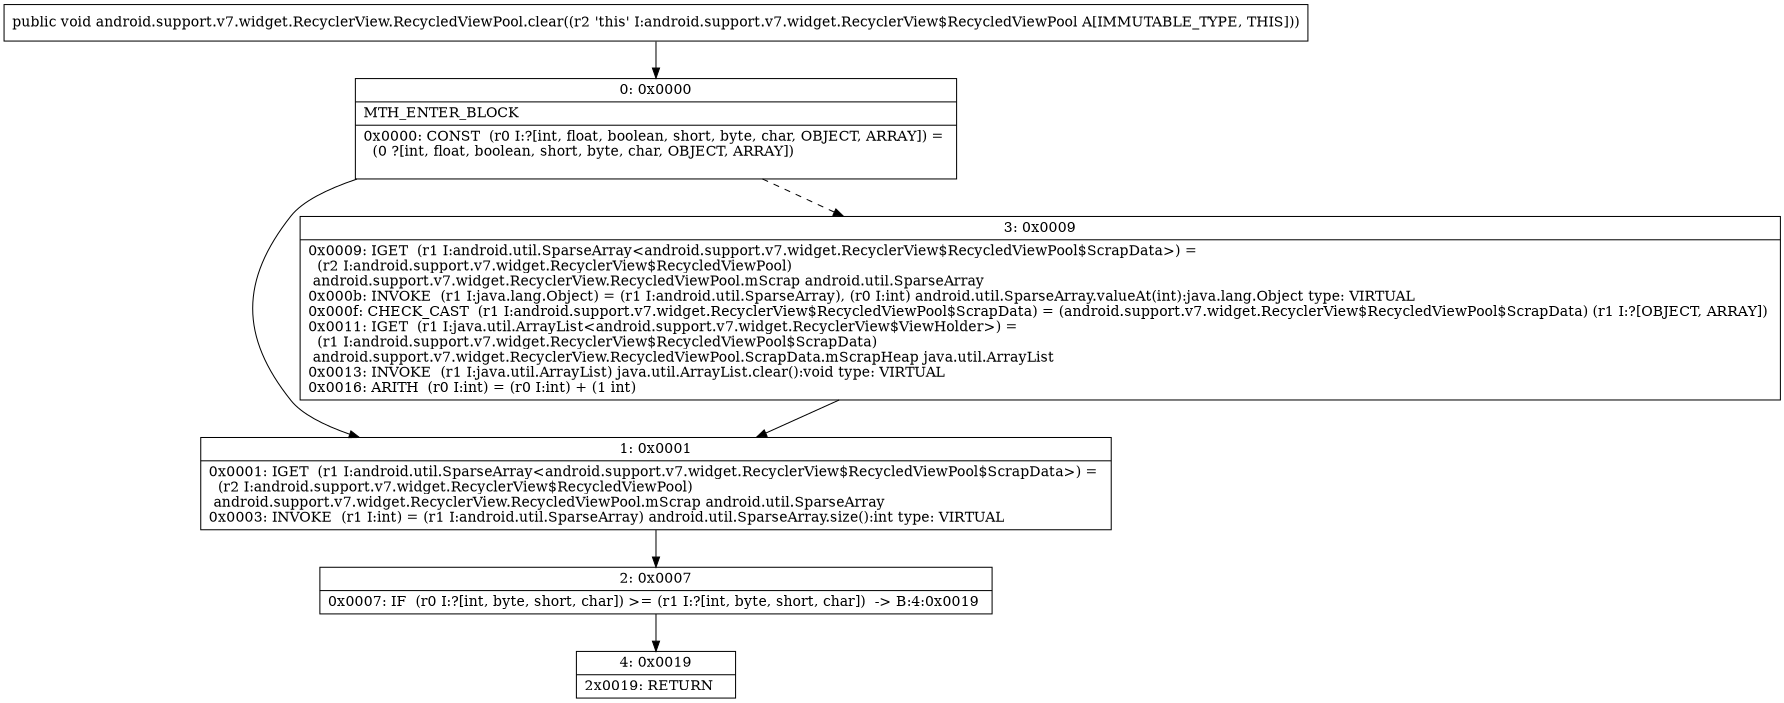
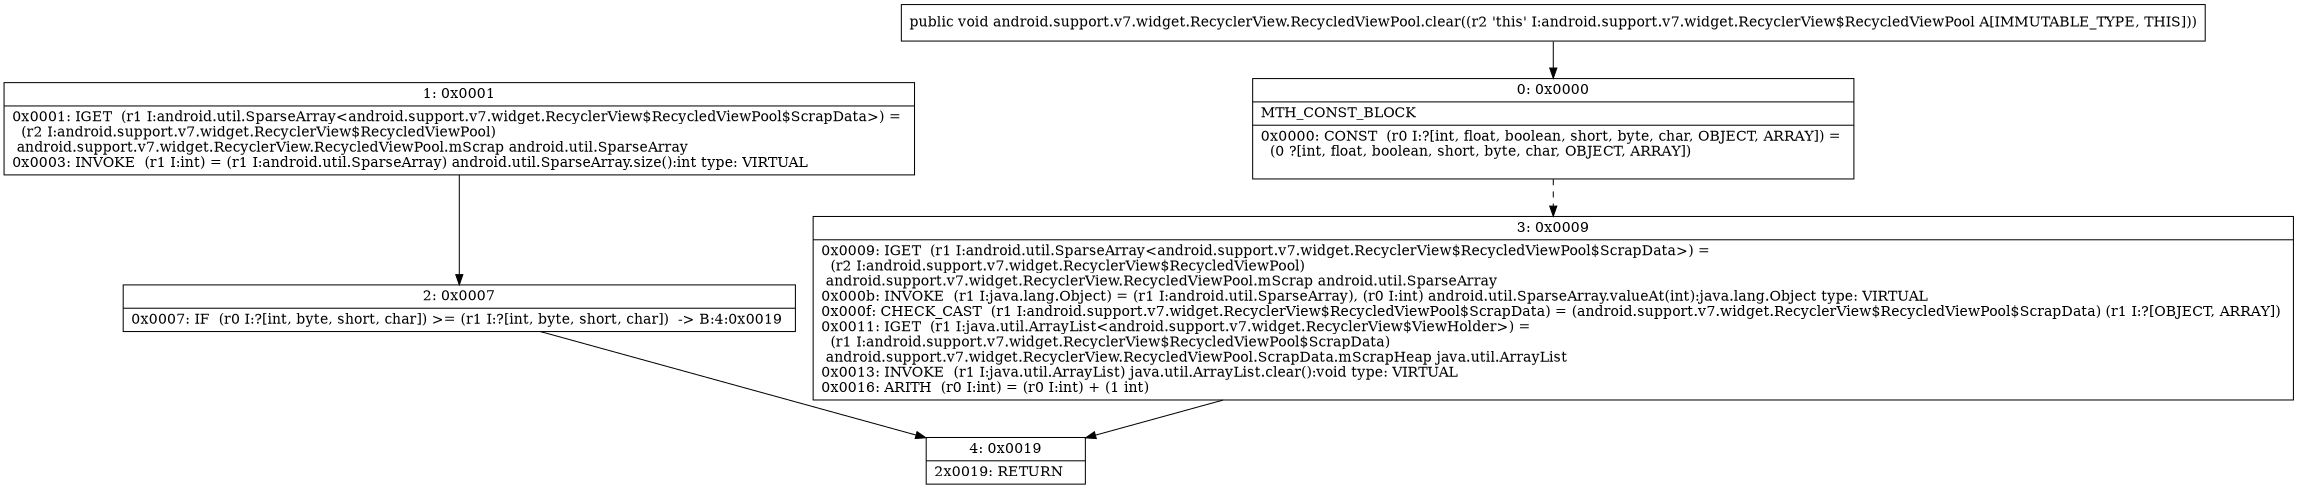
(442, 113) -> (1339, 113)
(253, 304) -> none
(802, 417) -> (1159, 418)
